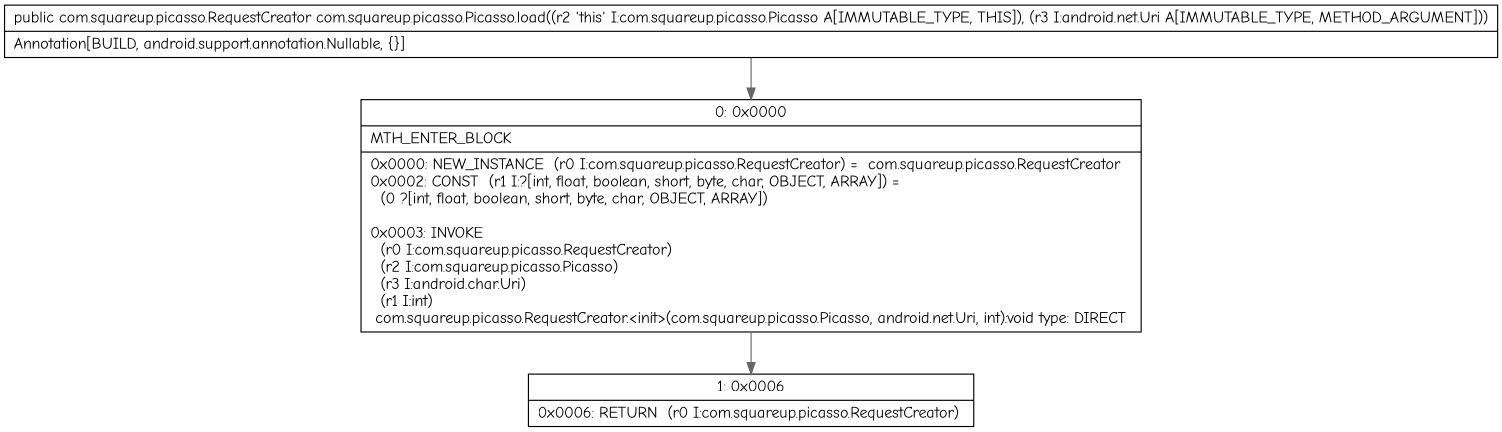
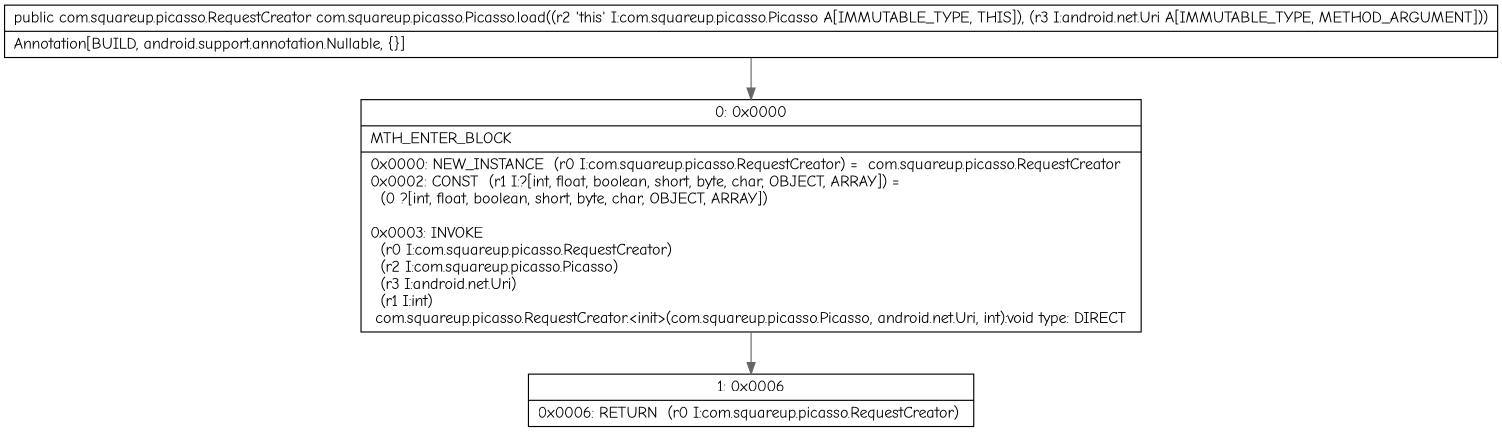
(448, 284) -> (444, 284)
